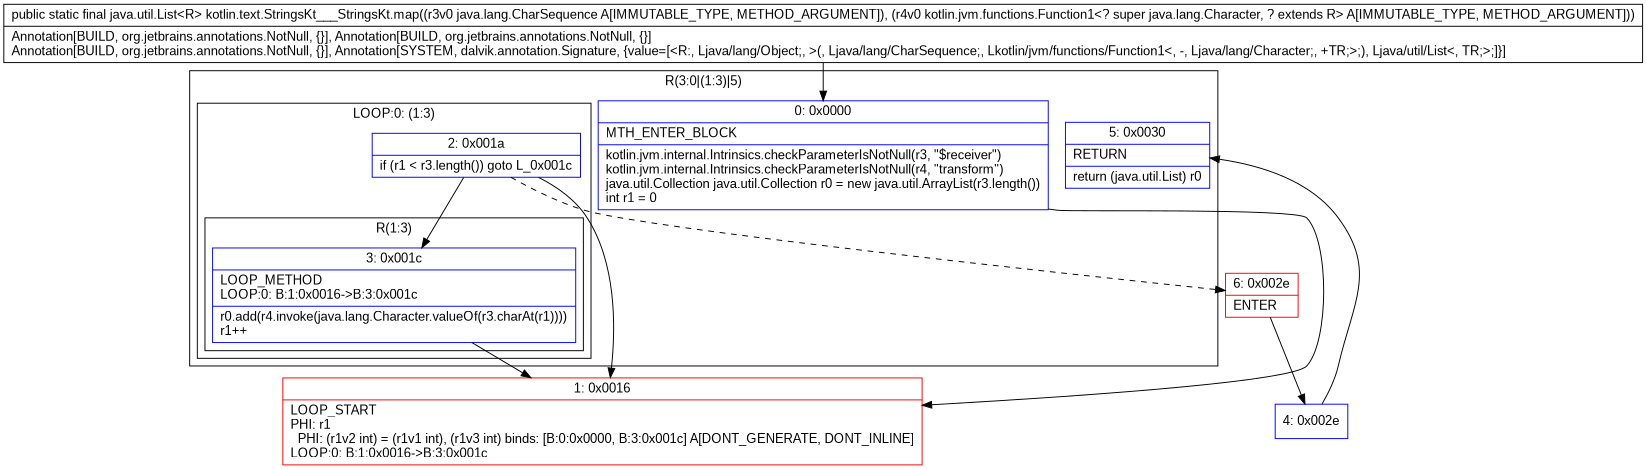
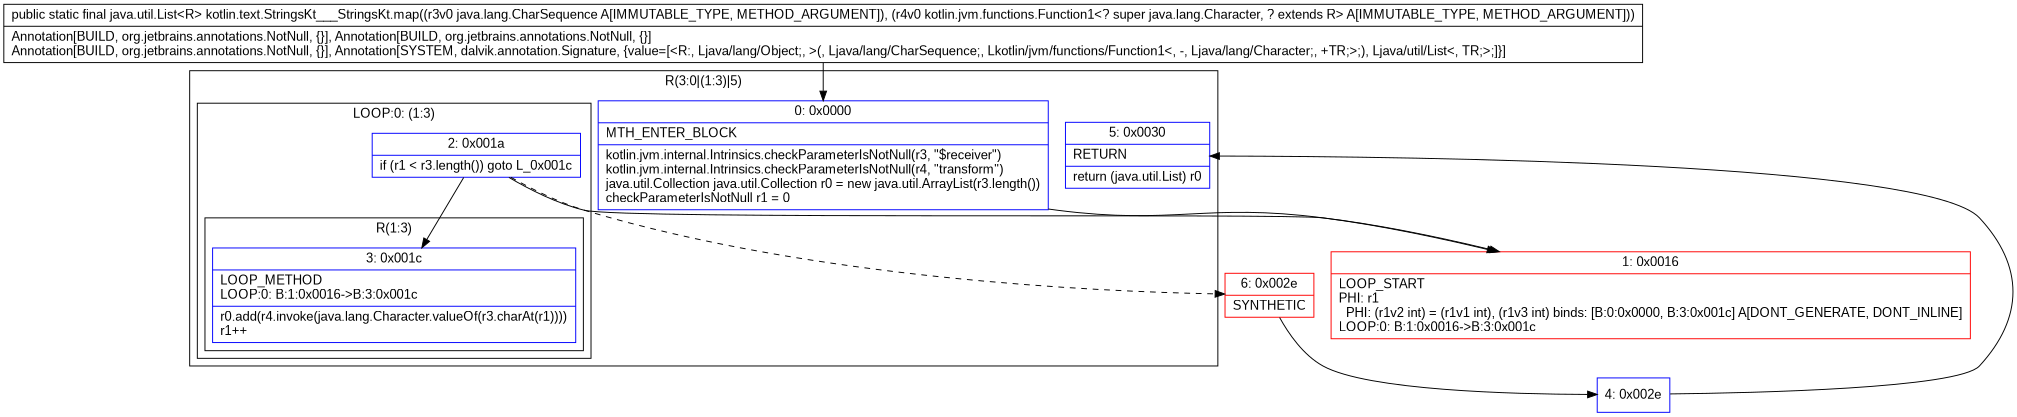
(632, 198) -> (698, 198)
(1255, 306) -> (1269, 306)
(497, 358) -> none
